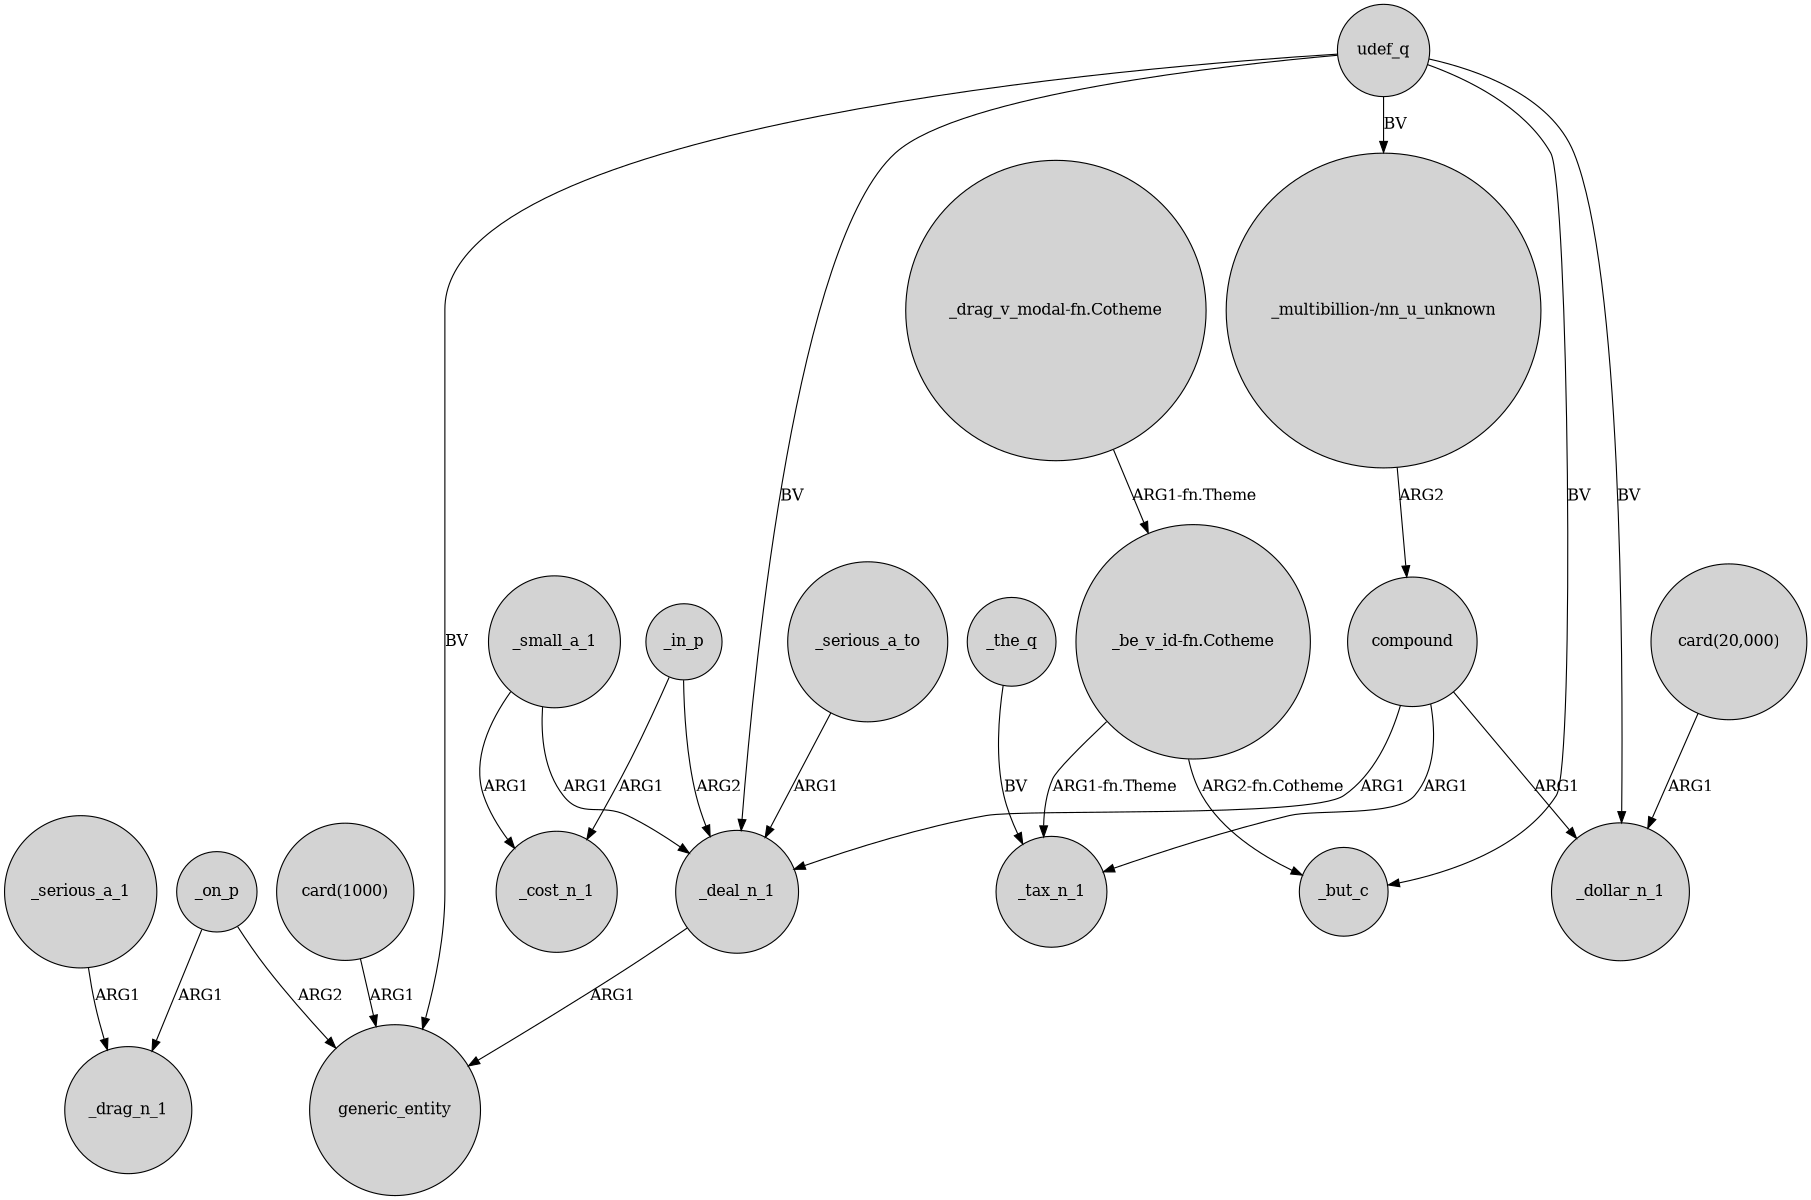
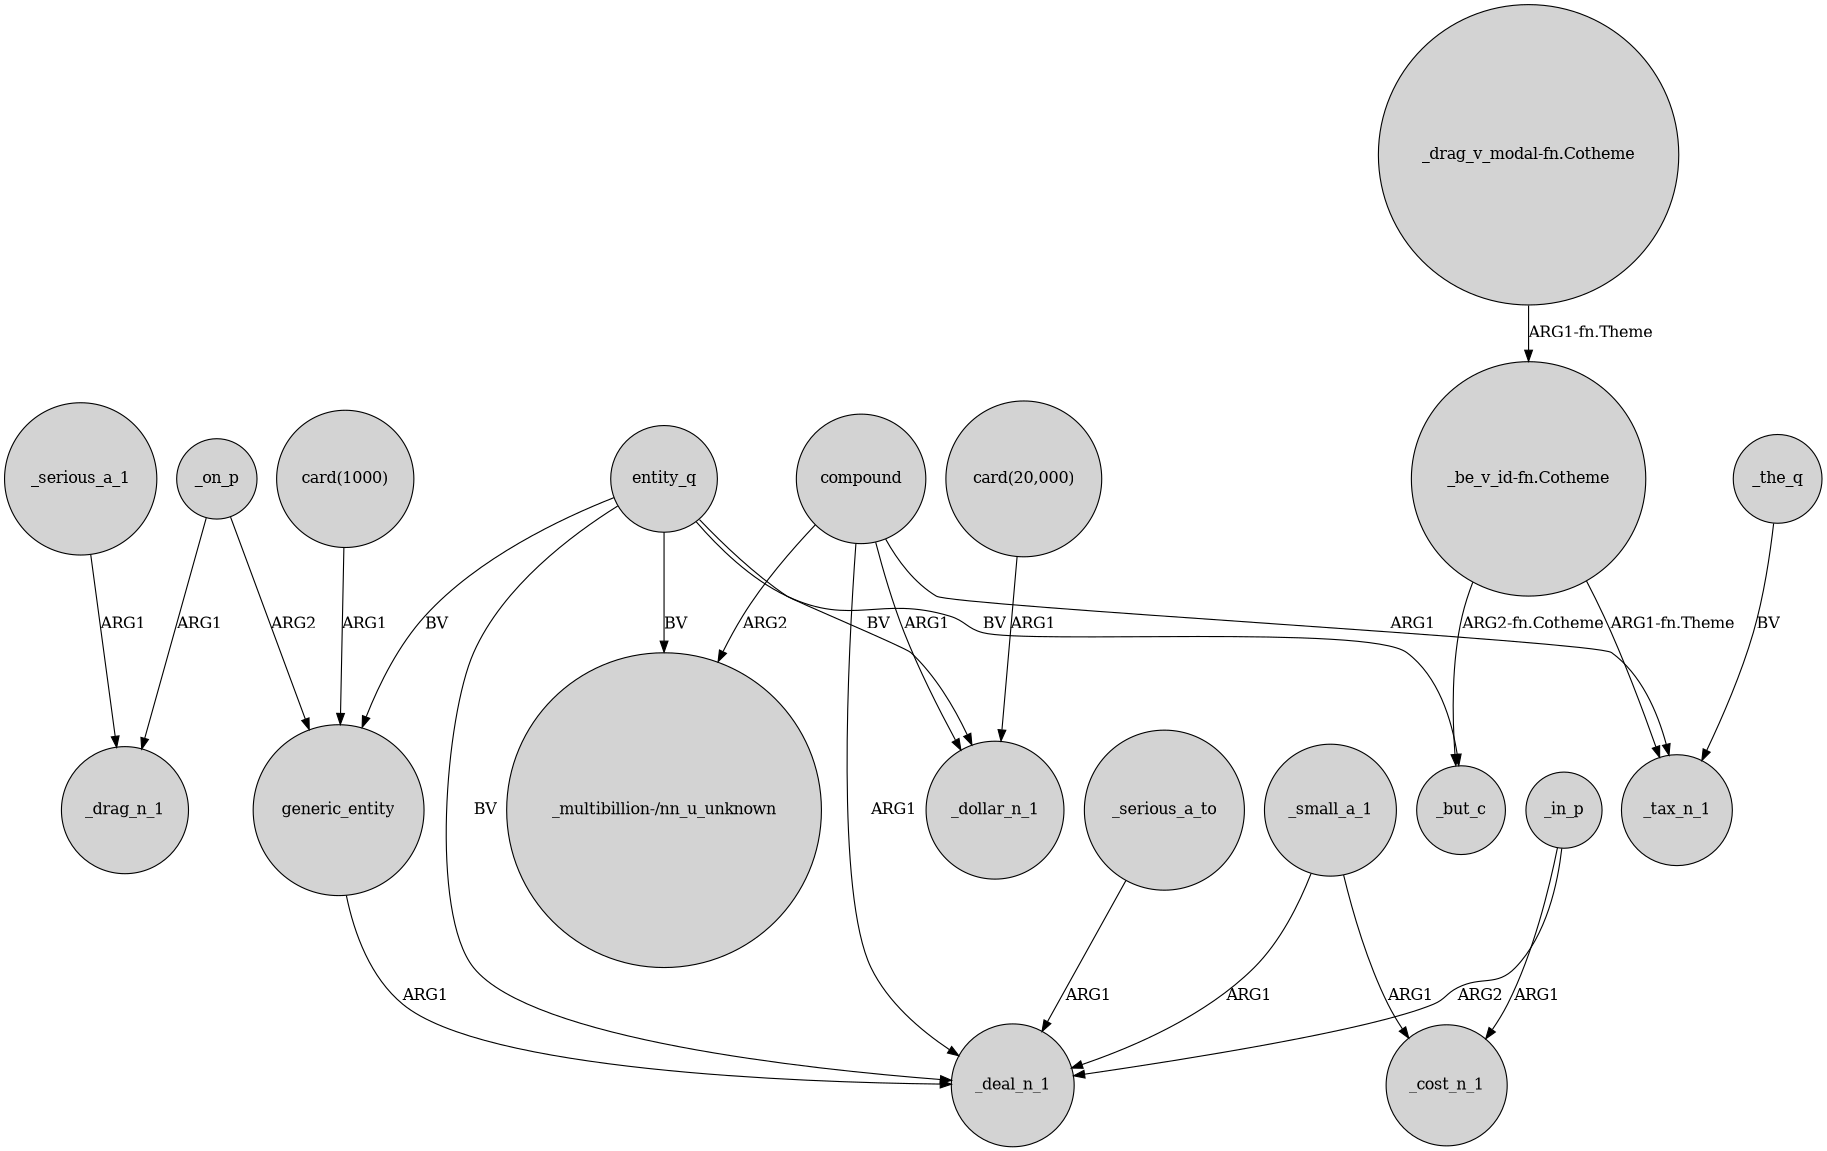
(1384, 50) -> (664, 479)
(1401, 517) -> (760, 591)
(584, 996) -> (604, 1063)
